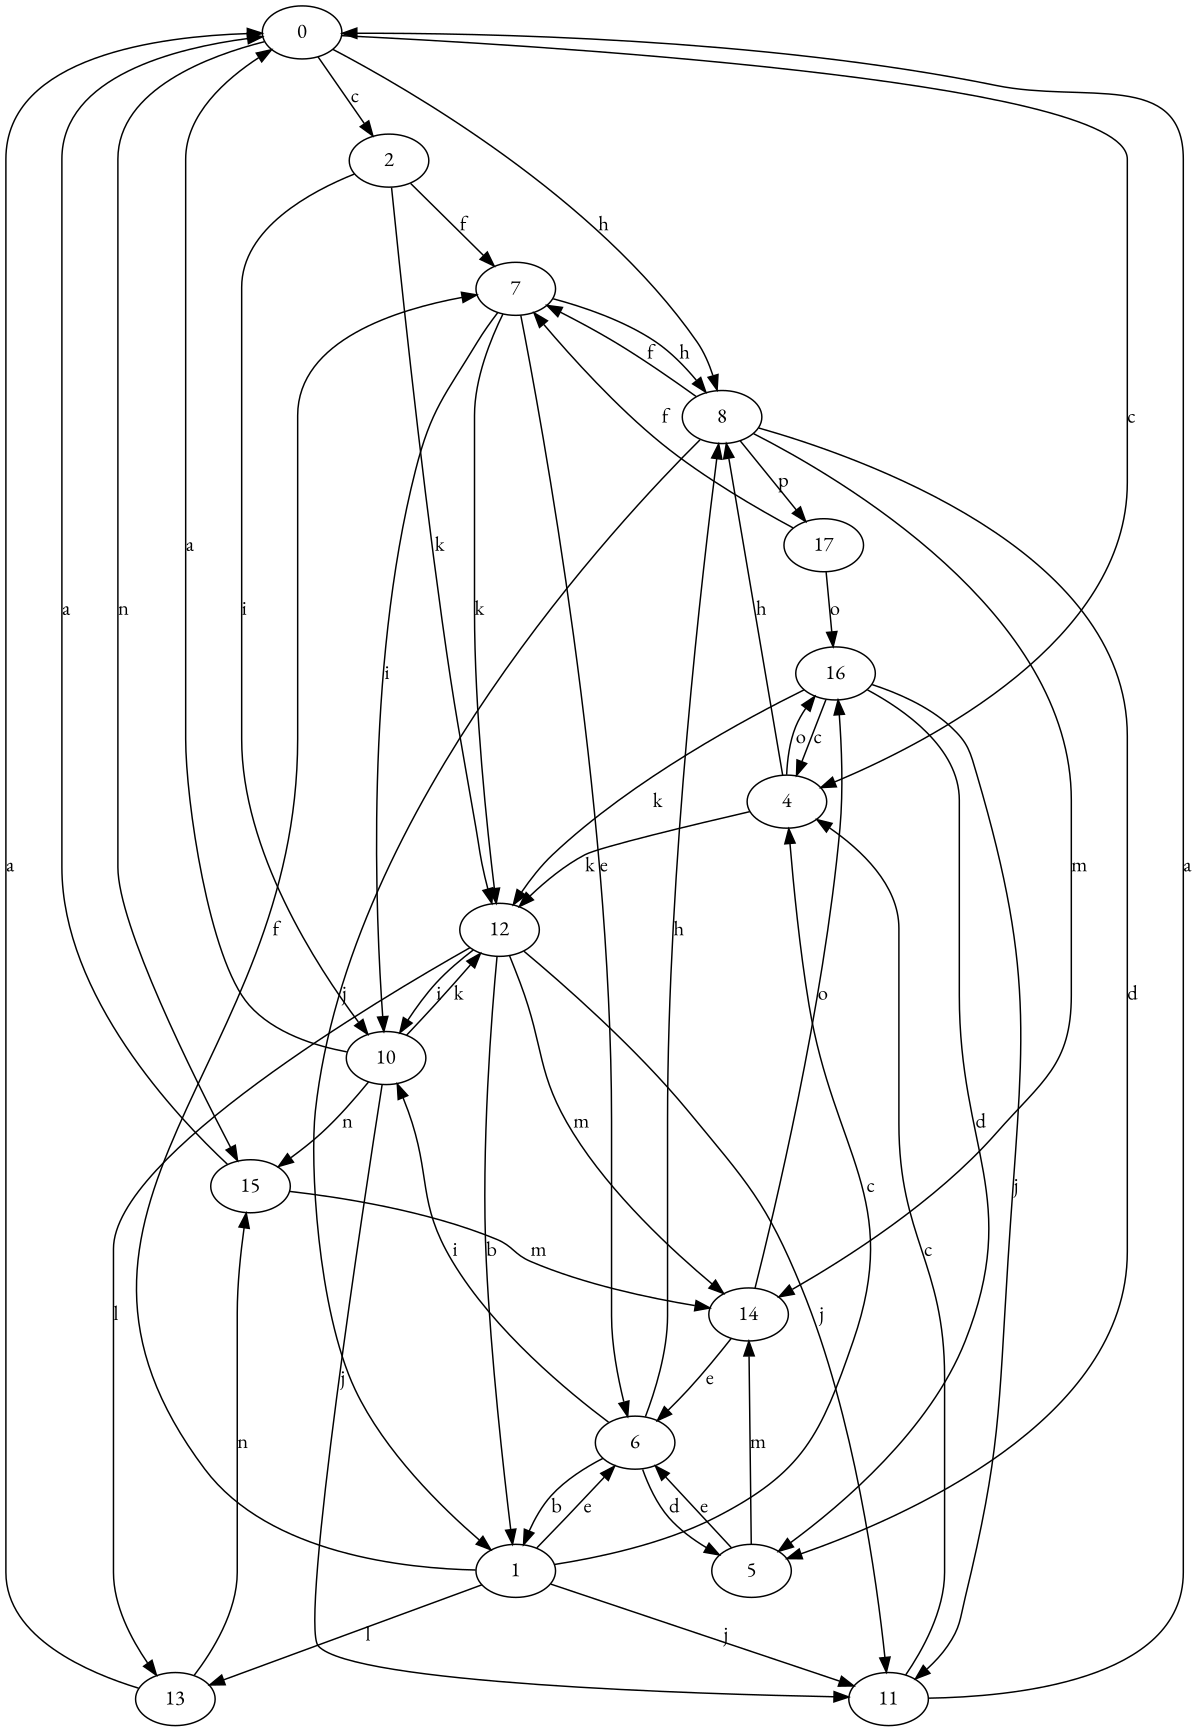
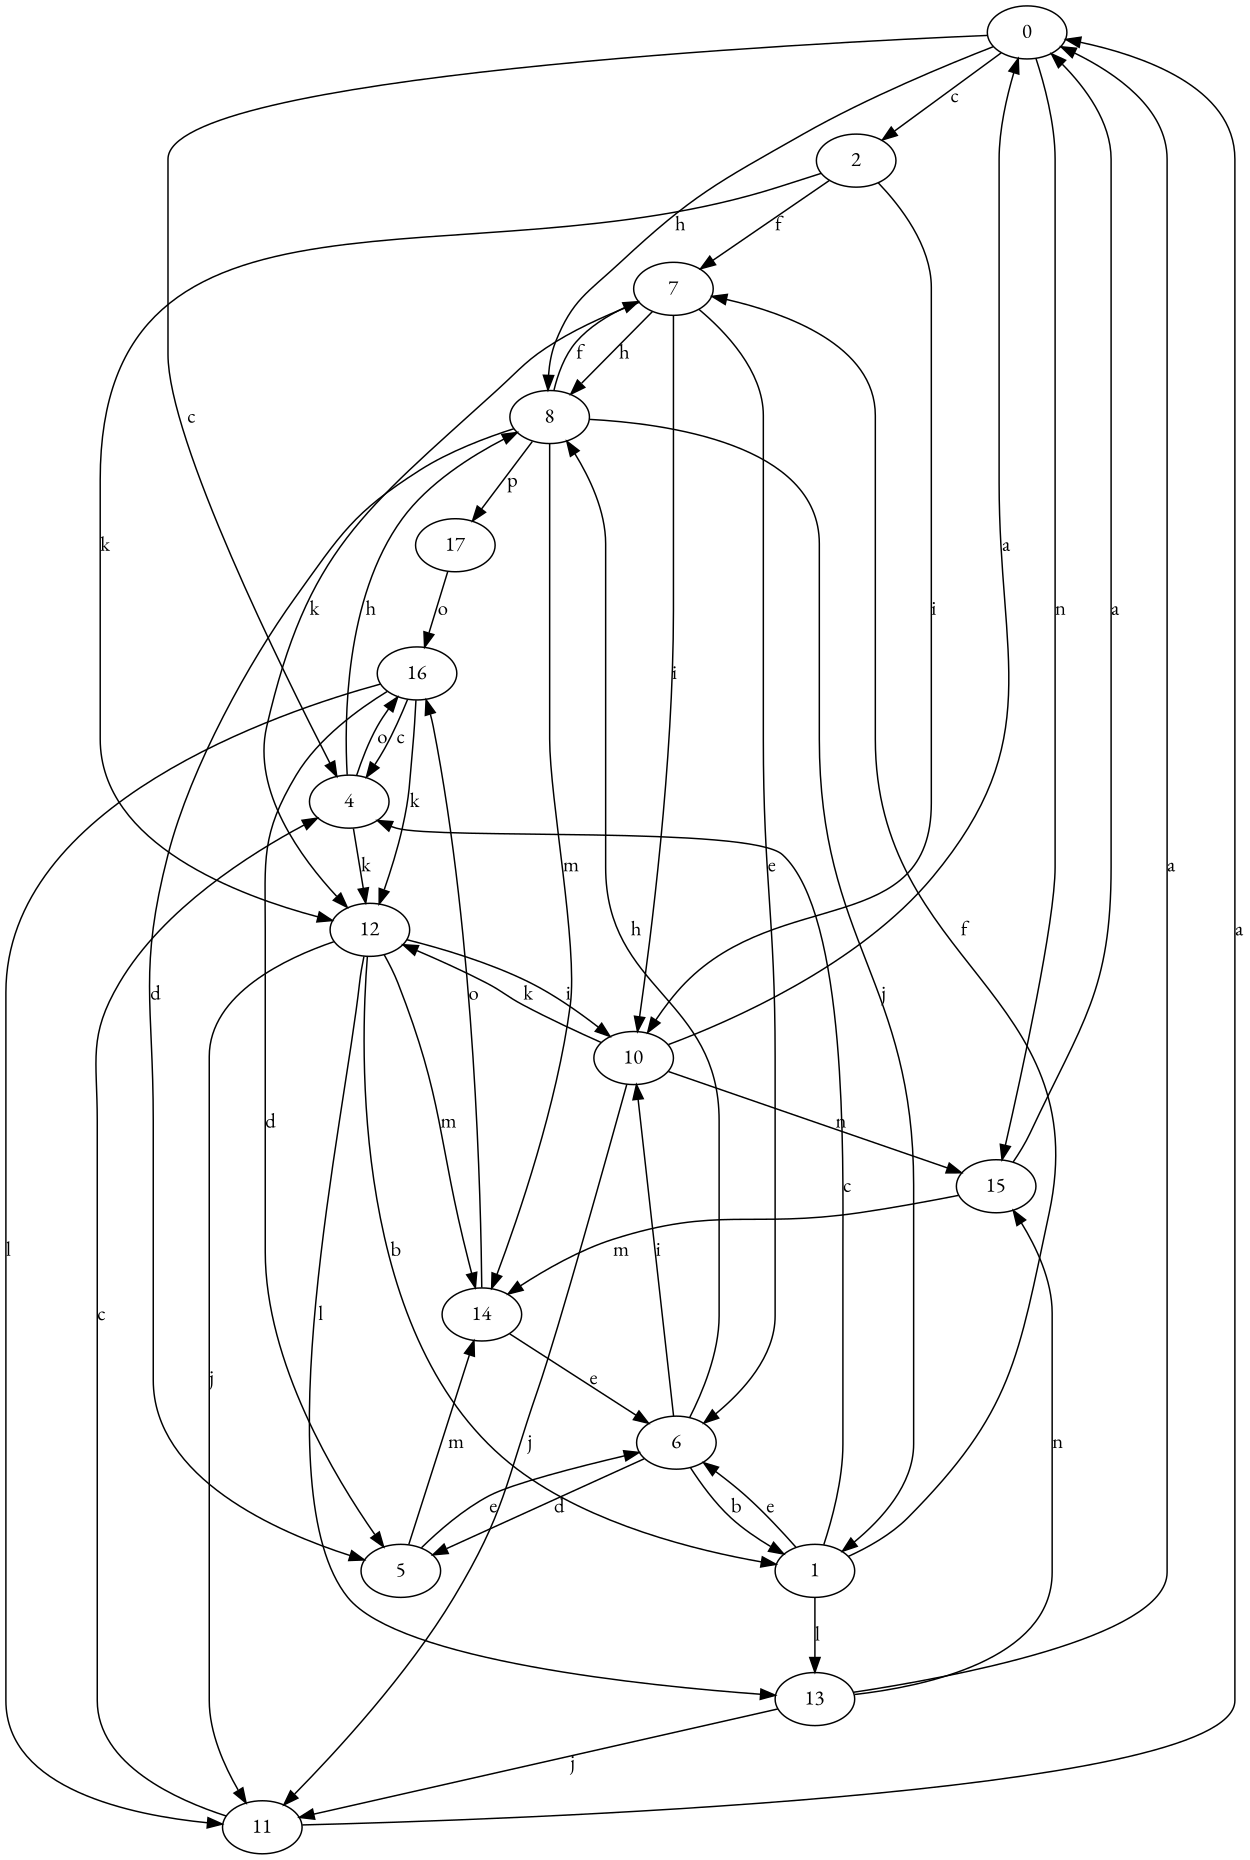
(657, 440) -> none
(1017, 1186) -> (9, 1250)
(695, 1633) -> (546, 1762)
